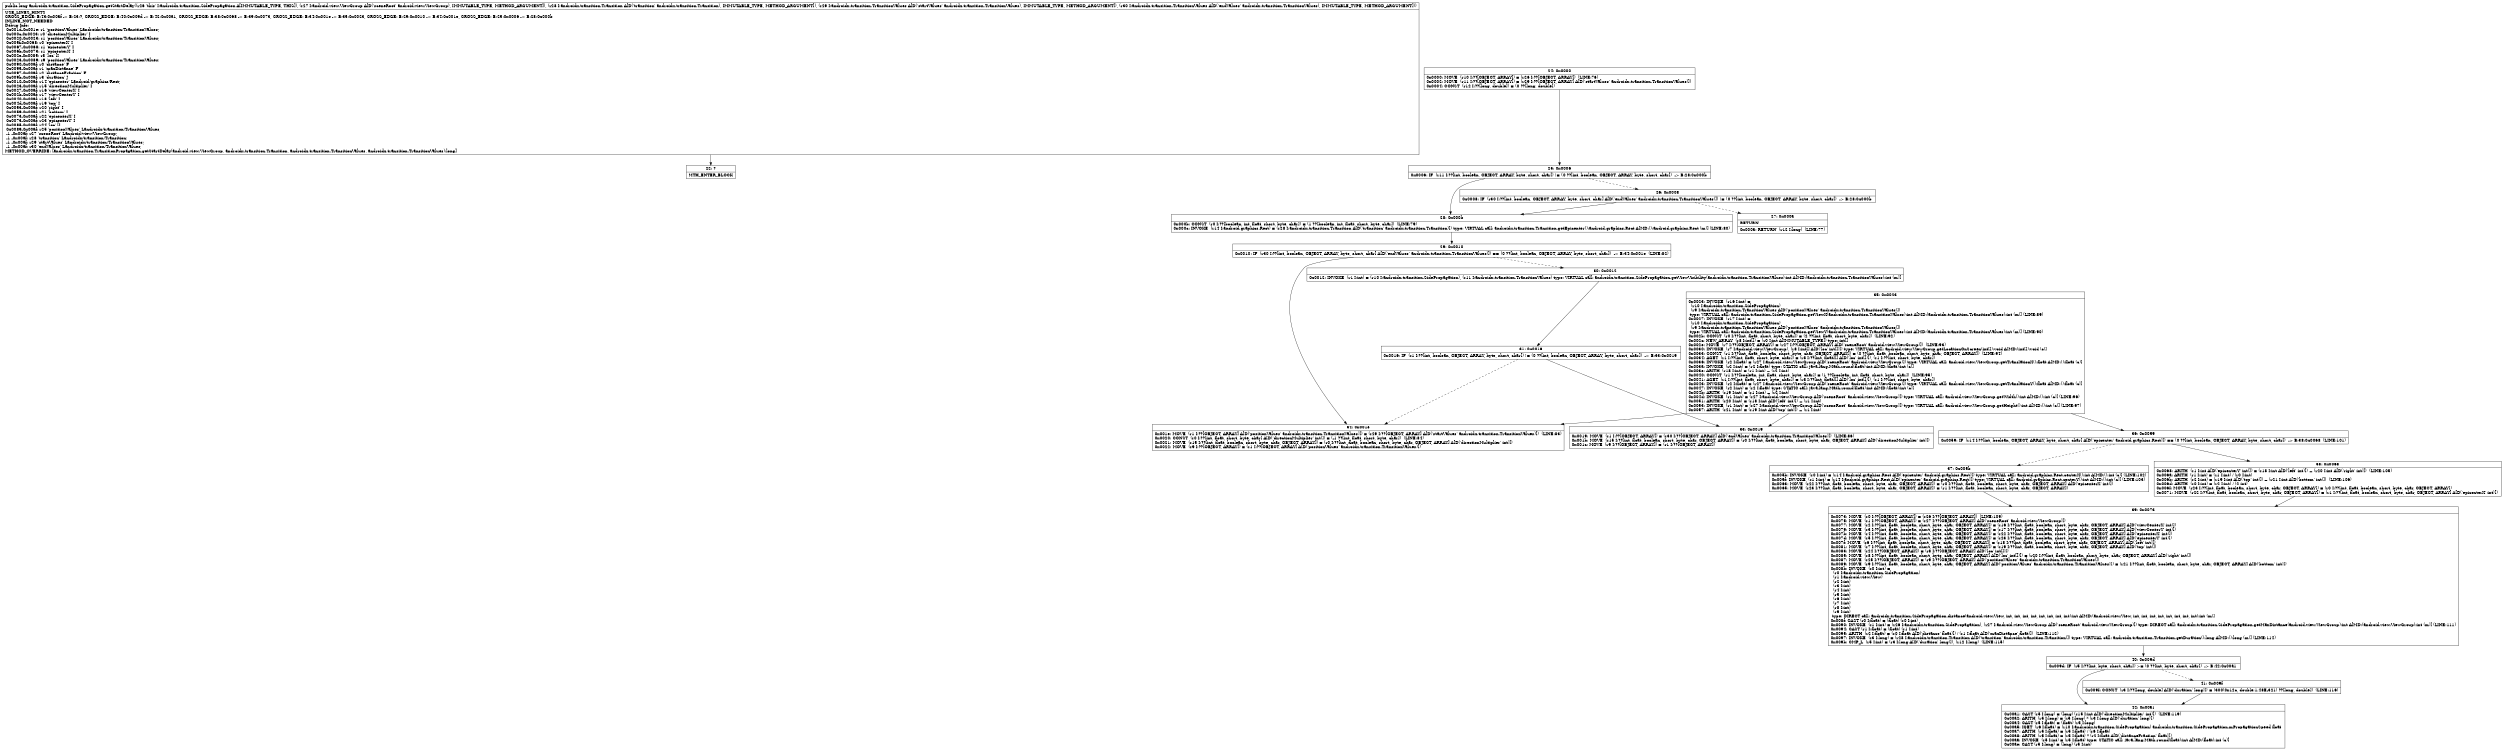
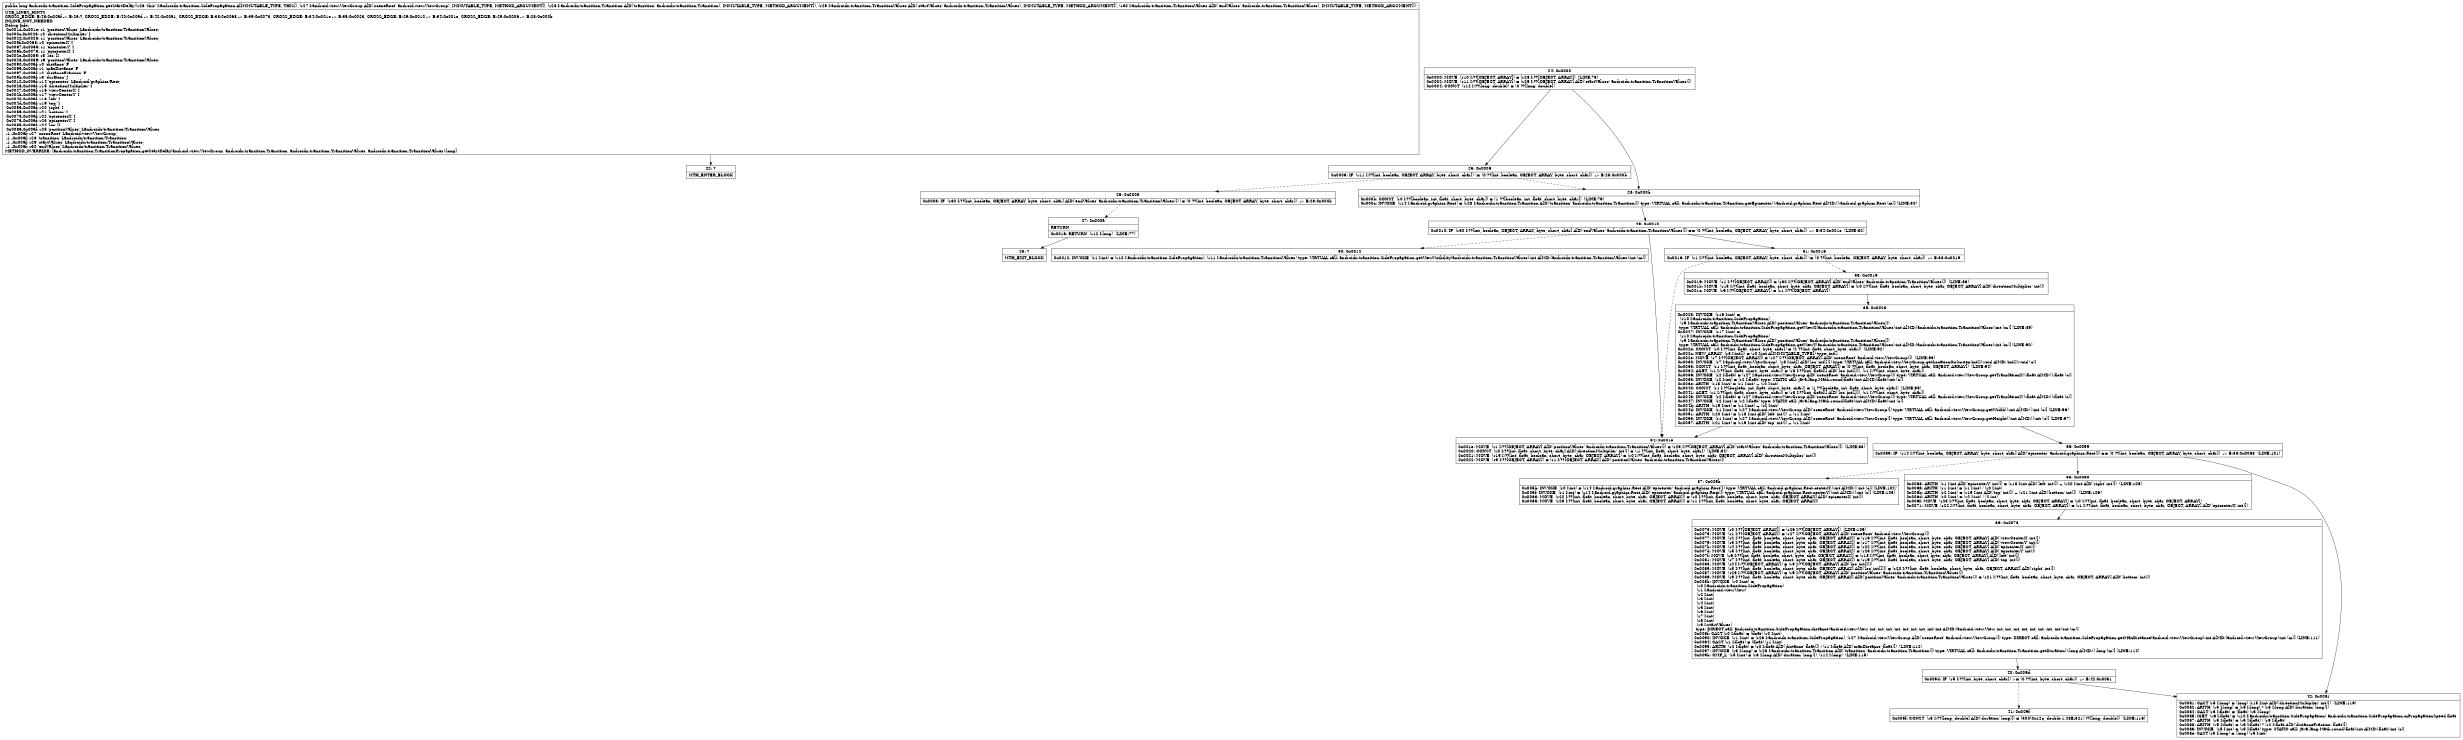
(1460, 187) -> (1551, 184)
(1570, 208) -> (1613, 133)
(1783, 230) -> (1093, 234)
none -> (1024, 255)
(1569, 313) -> (1730, 241)
(1631, 394) -> (1835, 266)
(1780, 419) -> (1868, 298)
(1997, 499) -> none
(1841, 612) -> (1713, 625)
(2192, 698) -> (2328, 527)
